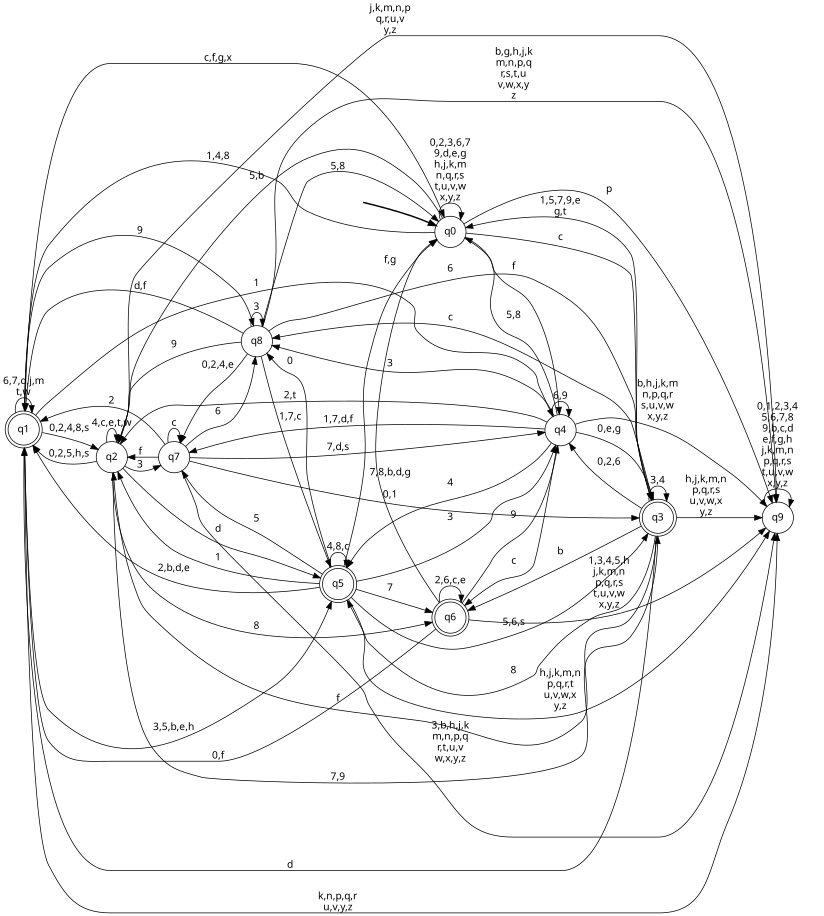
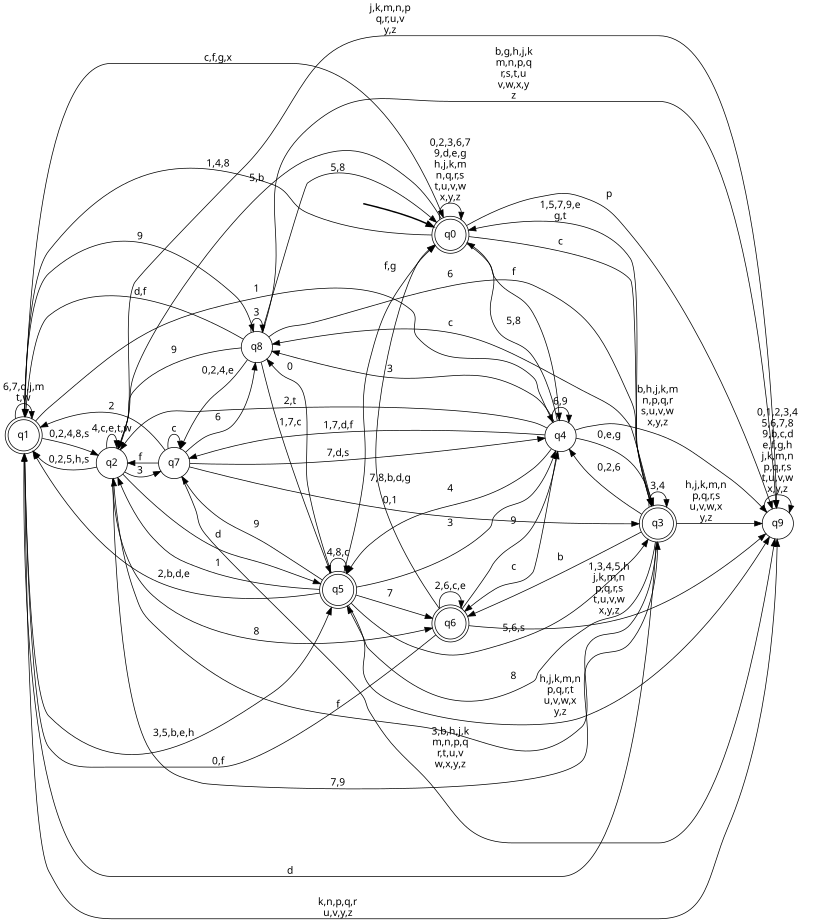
(450, 232) -> (450, 235)
(257, 519) -> (257, 525)
